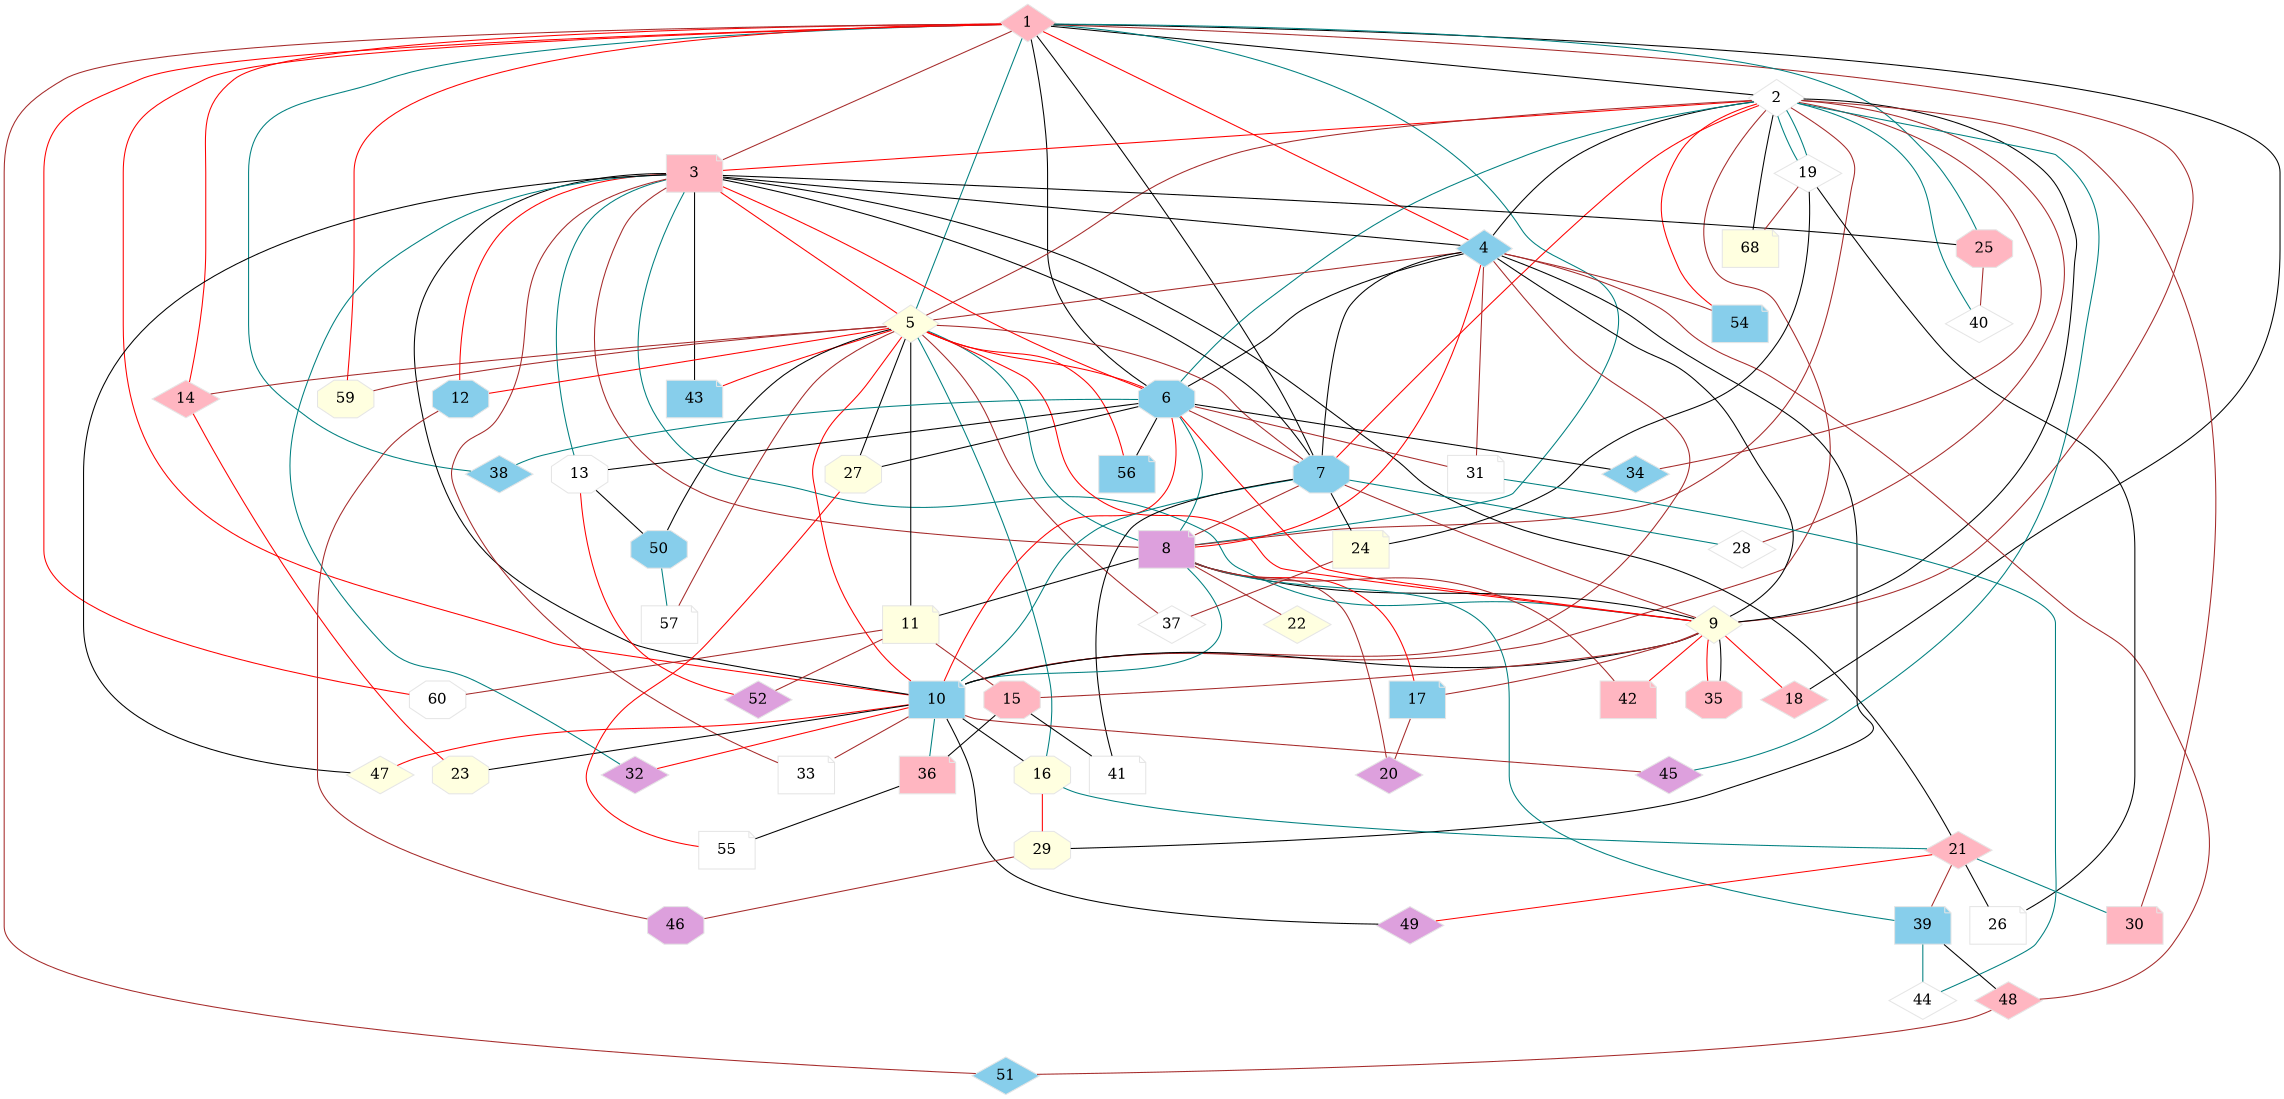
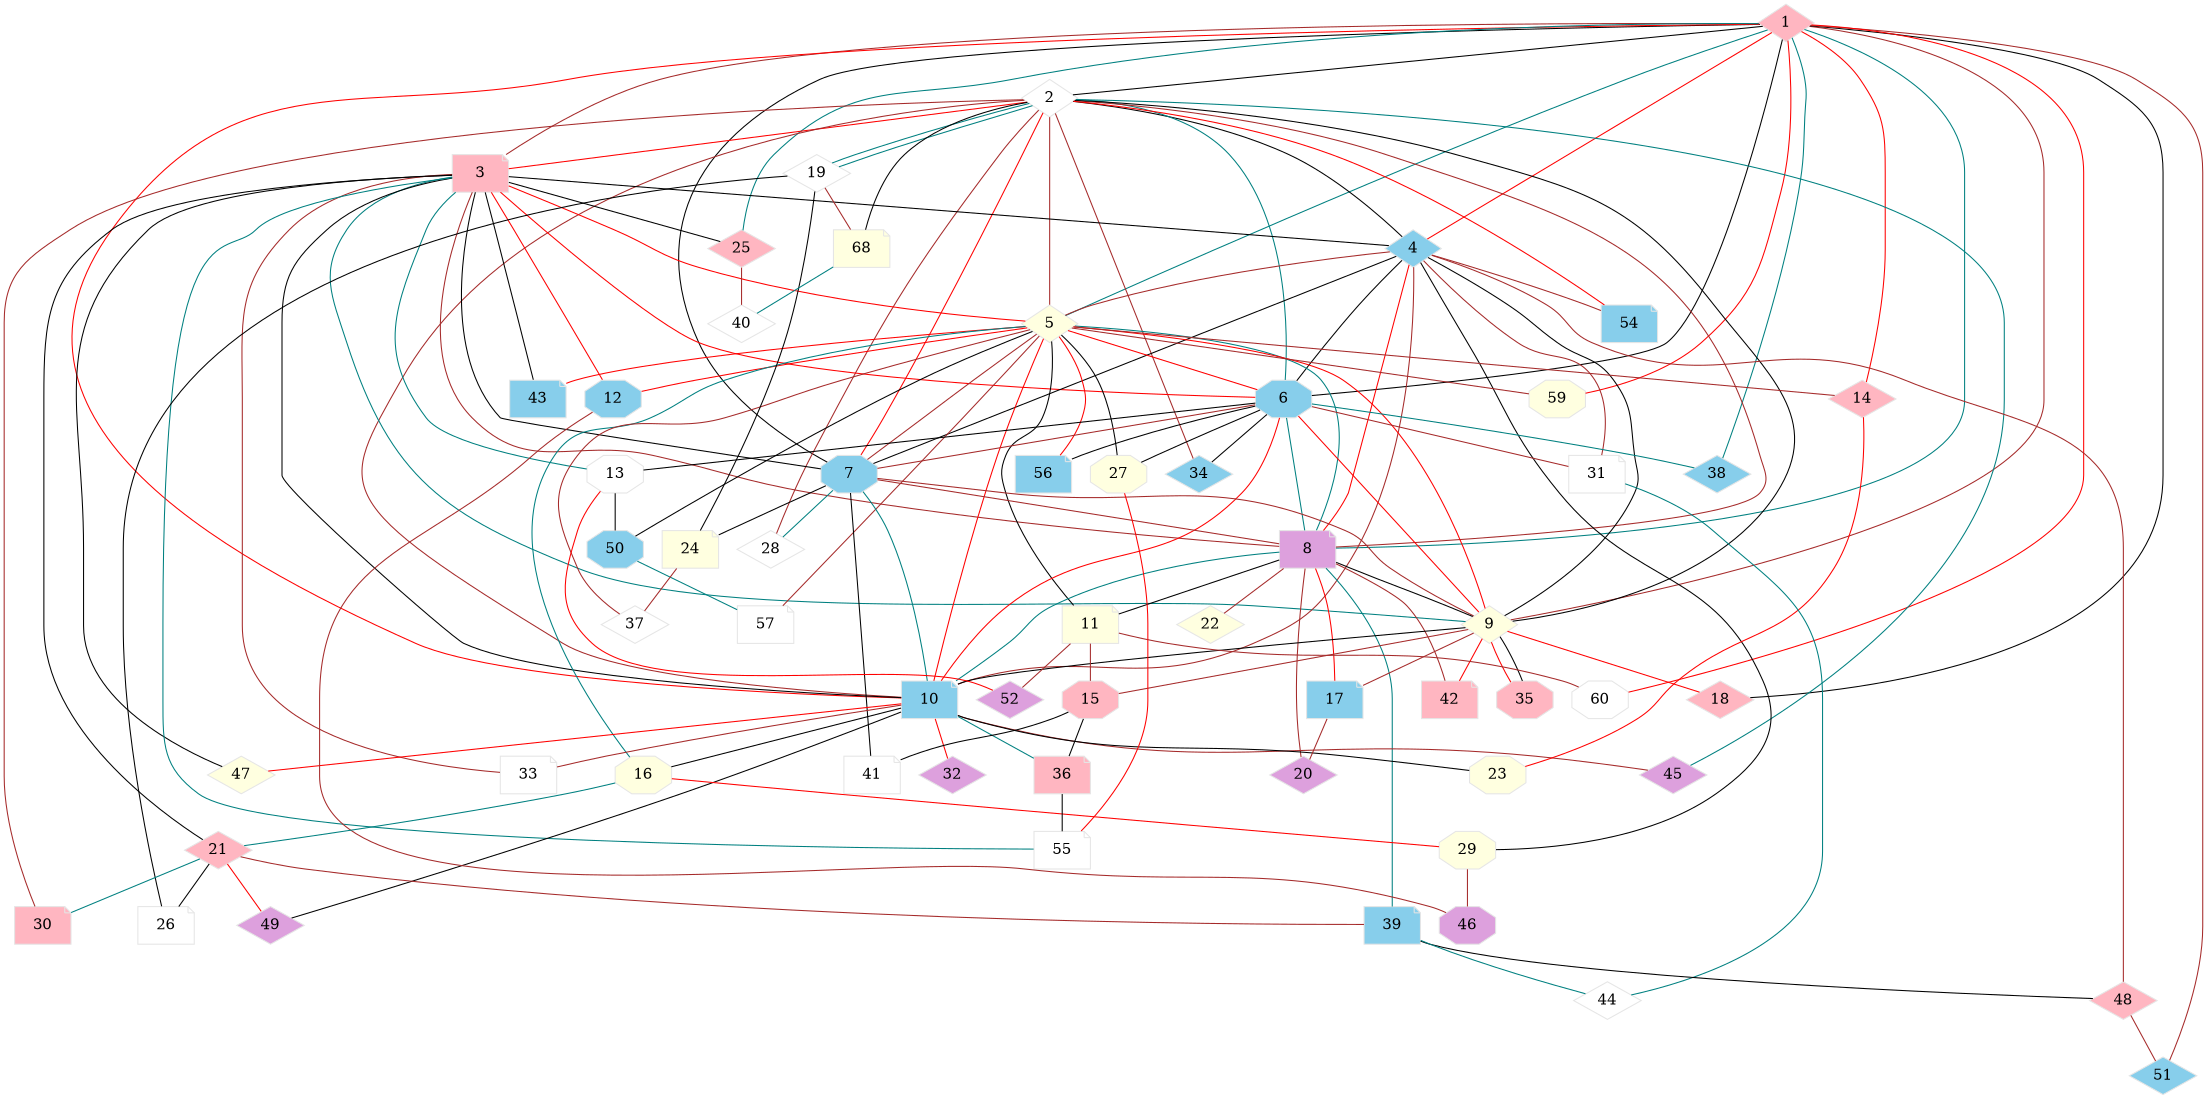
(1918, 176) -> (786, 296)
(1984, 249) -> (742, 249)
(292, 438) -> (211, 798)
